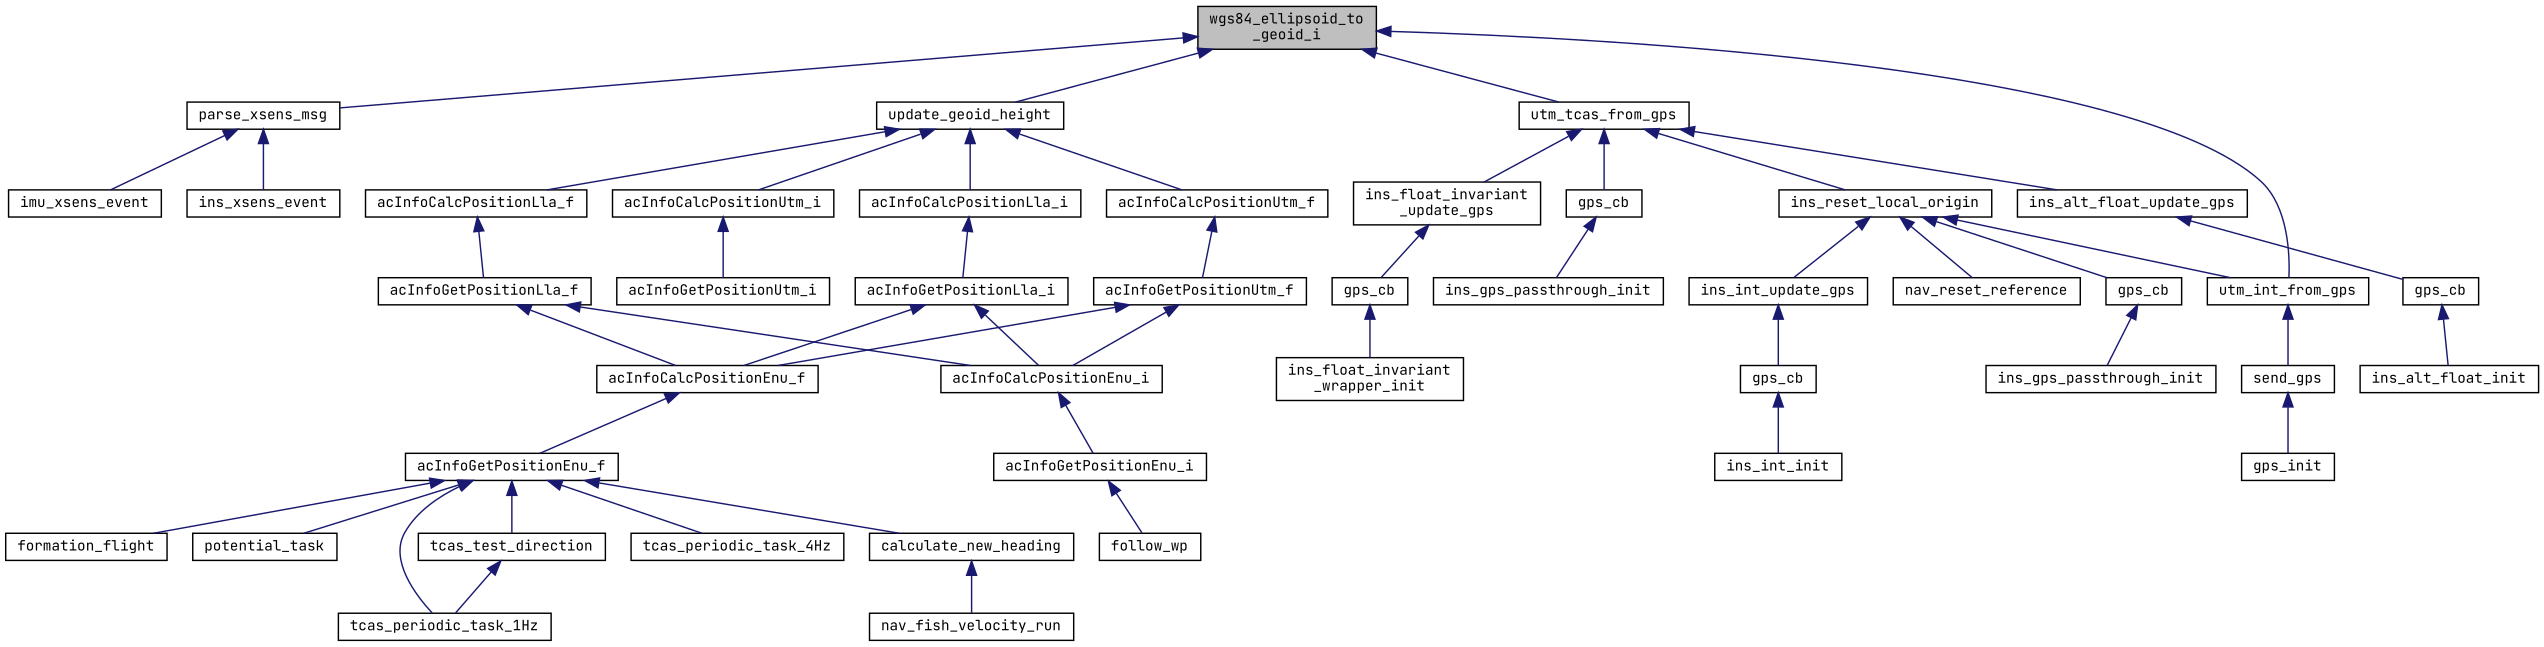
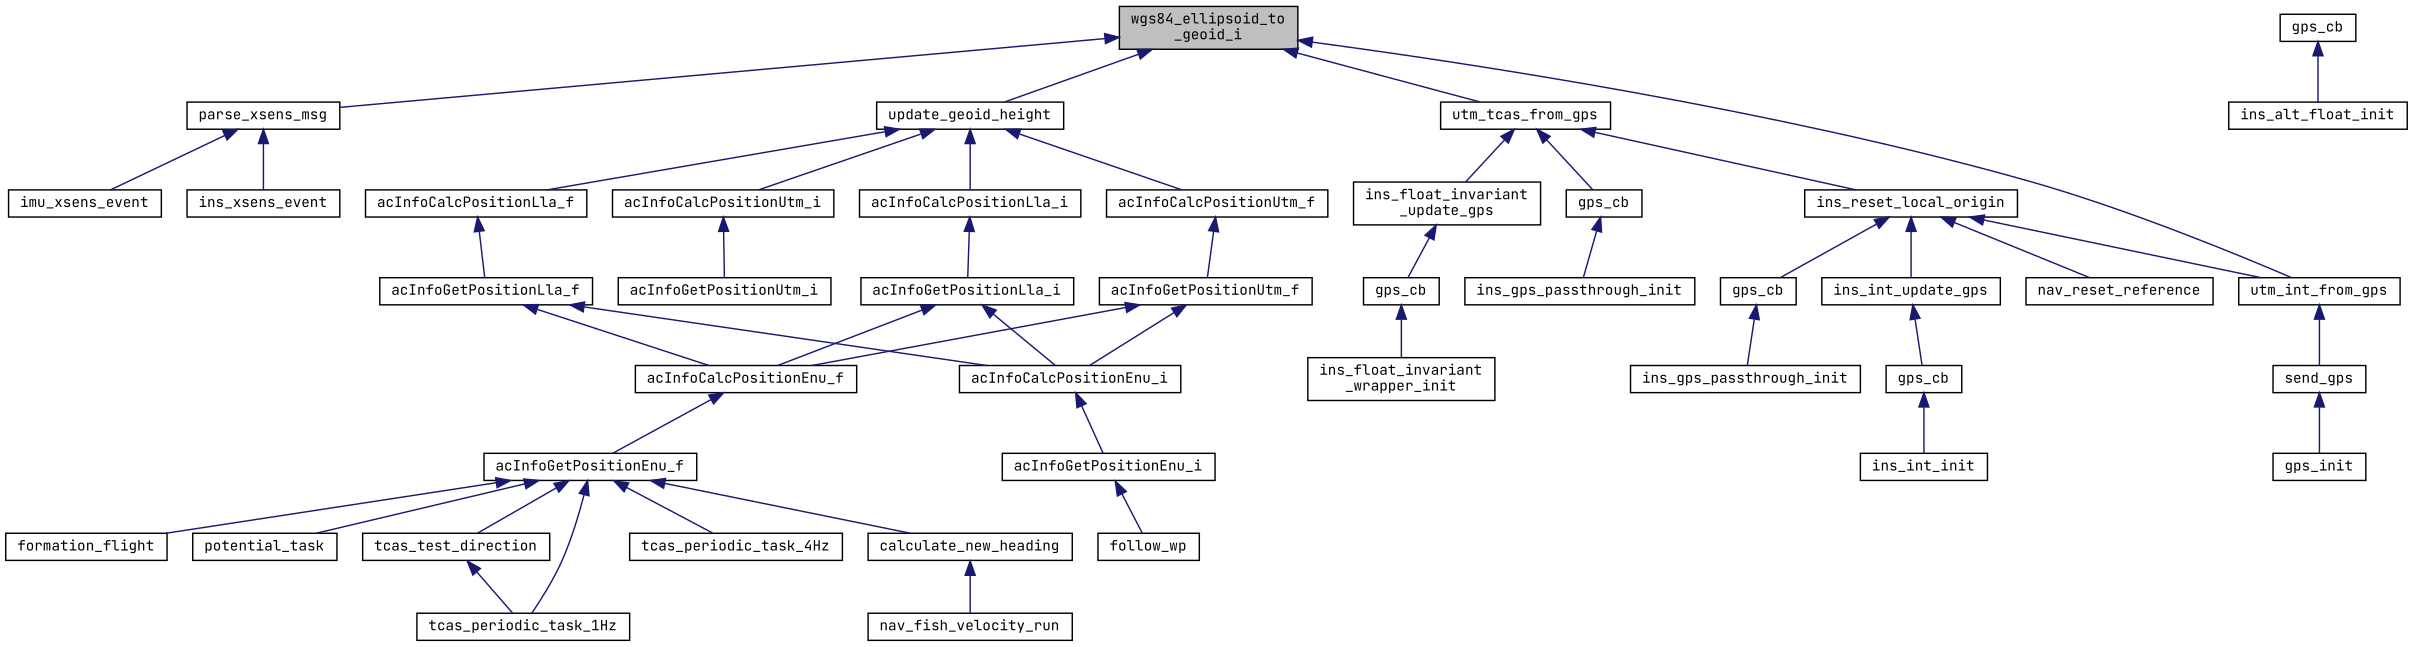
(2132, 203) -> none
